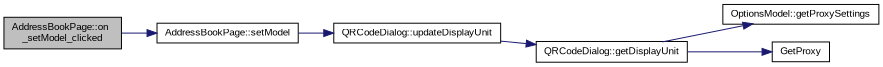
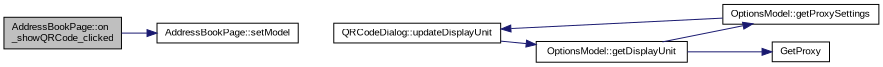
(63, 33) -> (63, 33)
(311, 33) -> (617, 23)
(612, 52) -> (612, 52)
